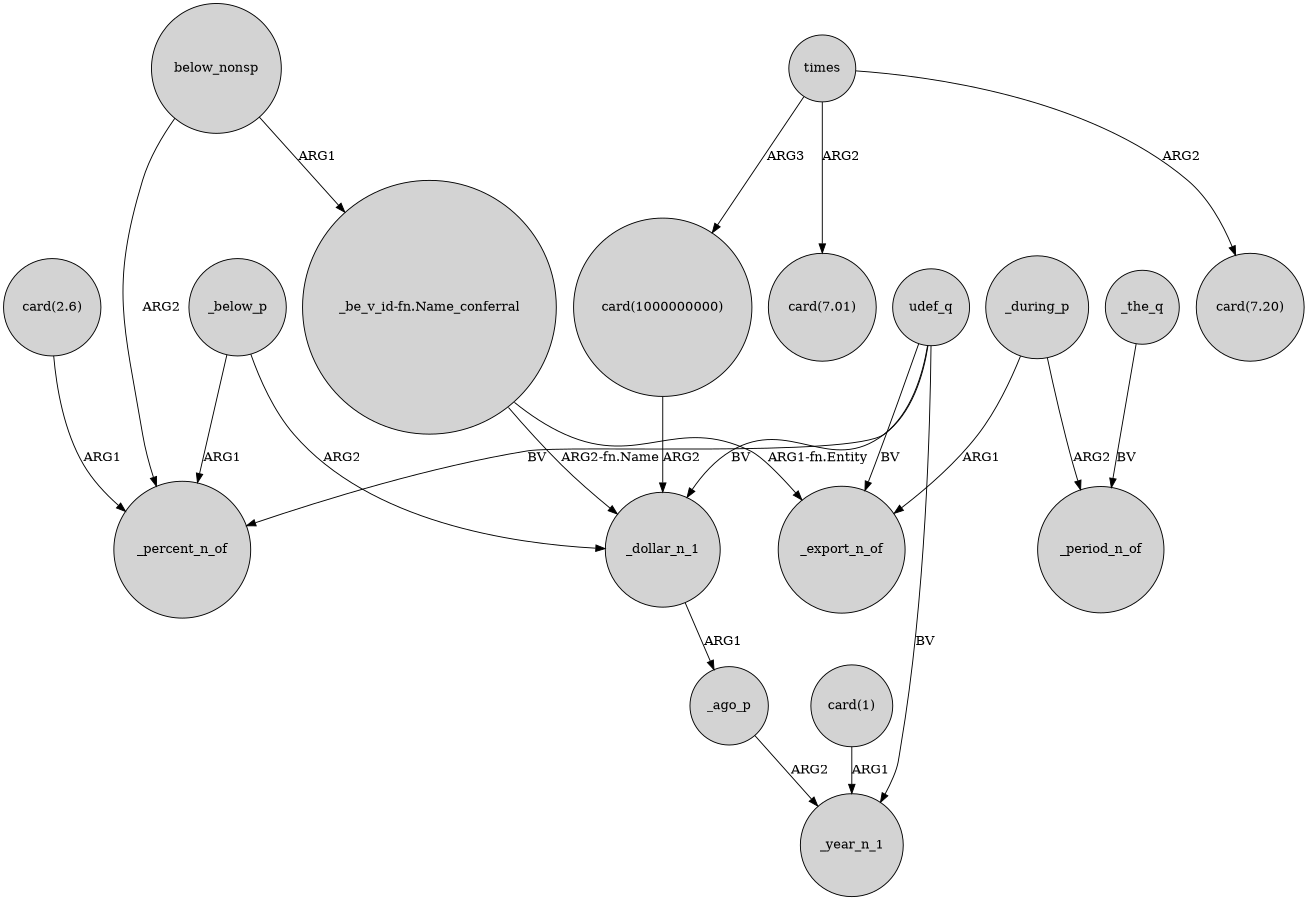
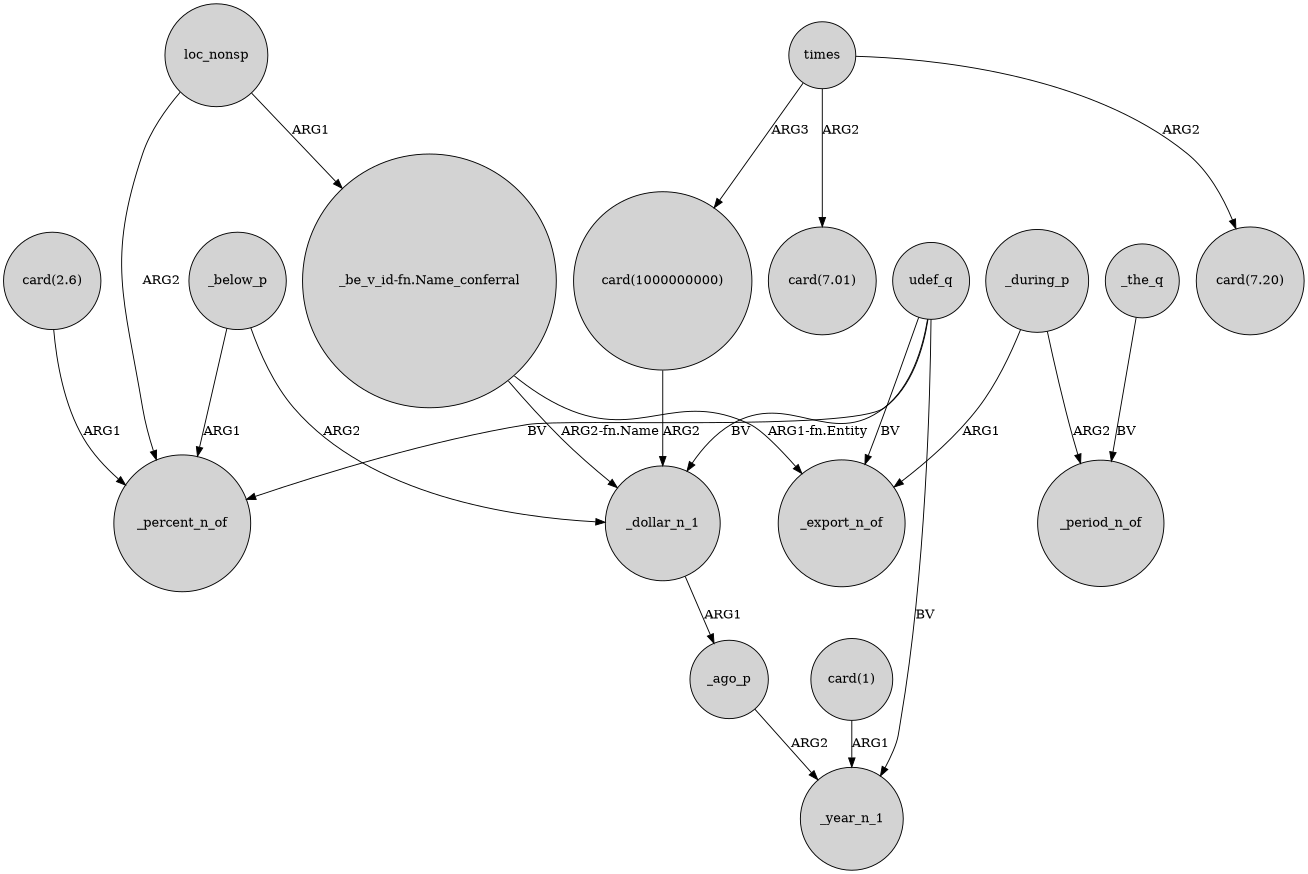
(216, 68) -> (216, 55)
